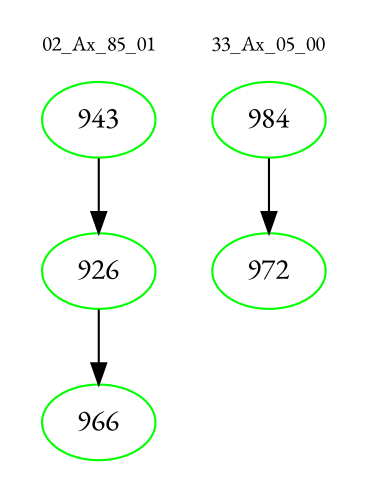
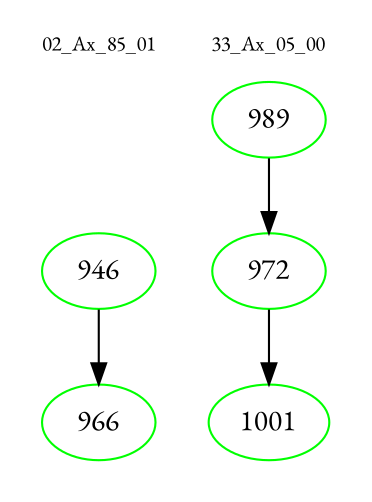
(99, 120) -> none
(269, 120) -> (269, 120)
(99, 271) -> (99, 271)
none -> (269, 422)
